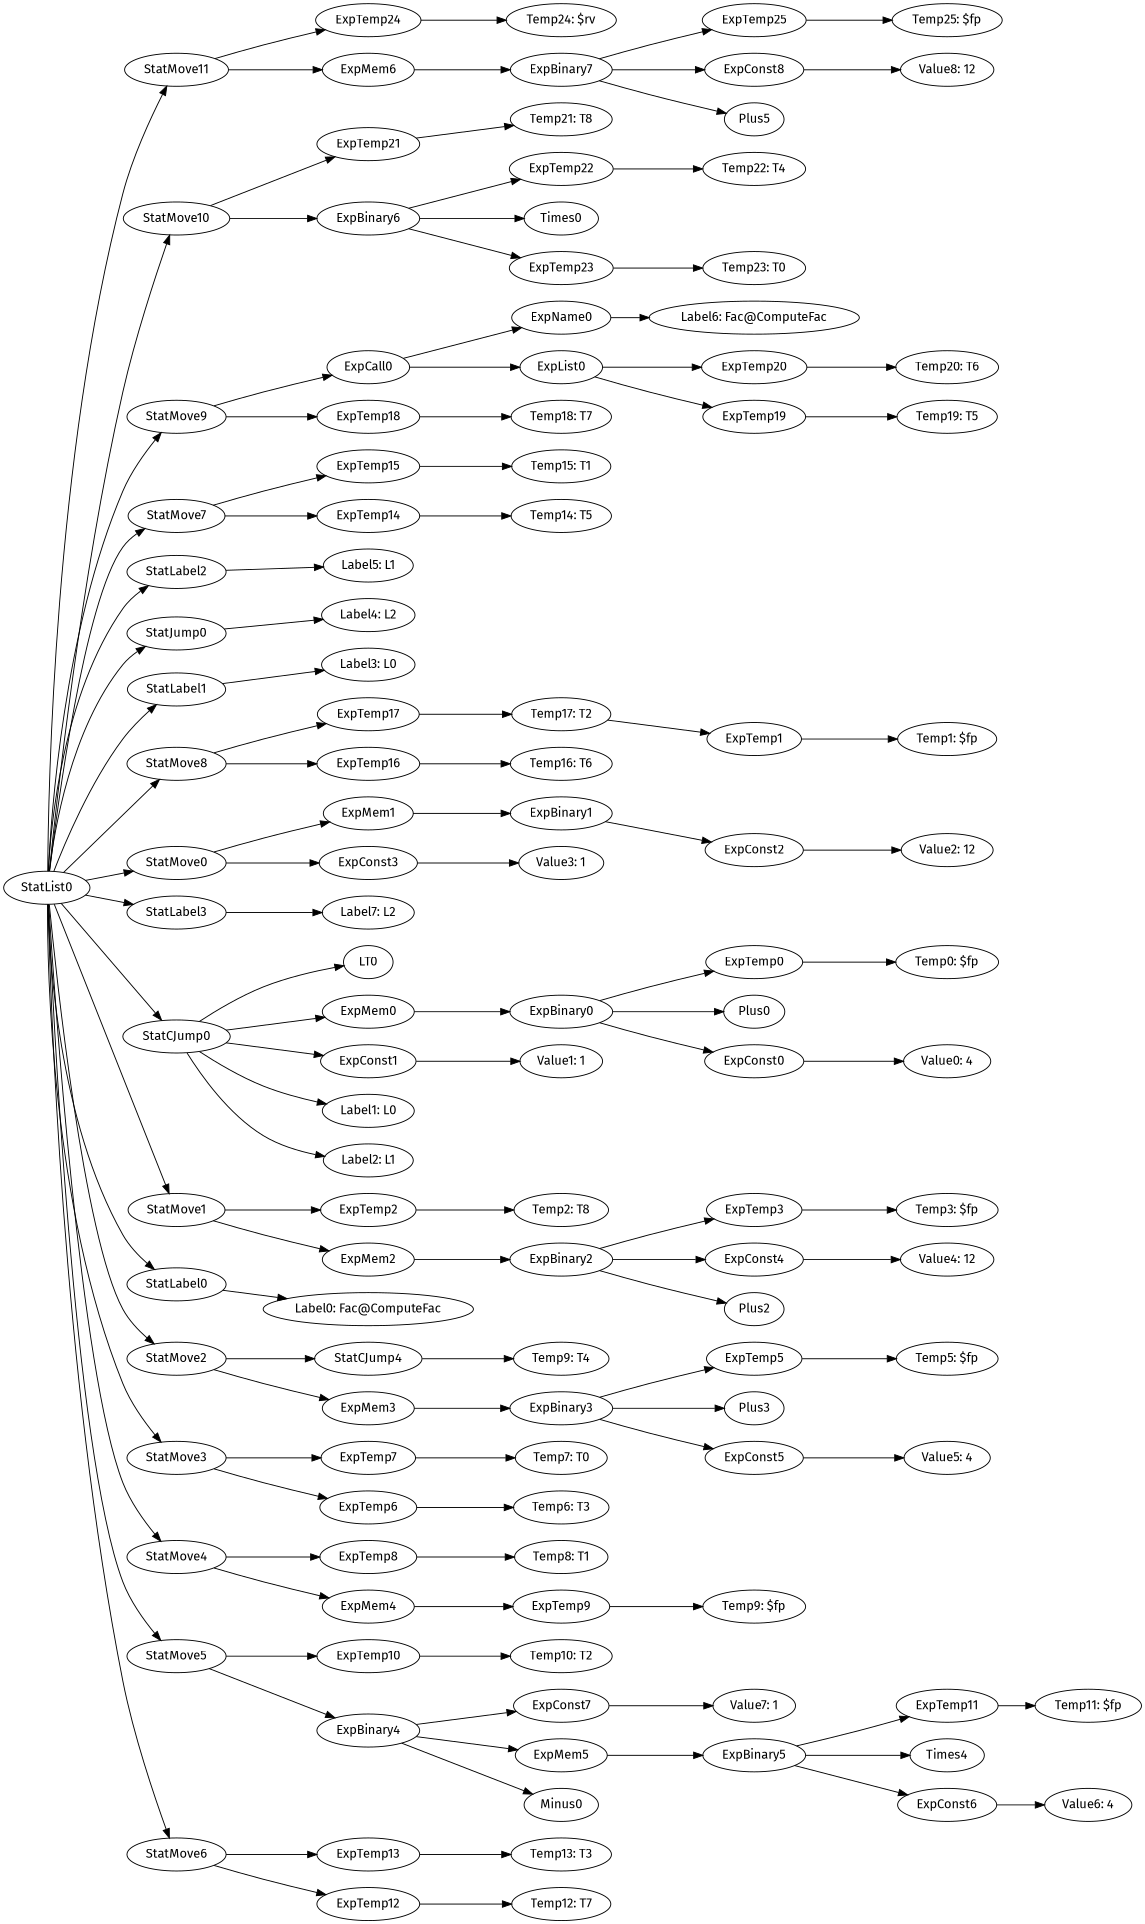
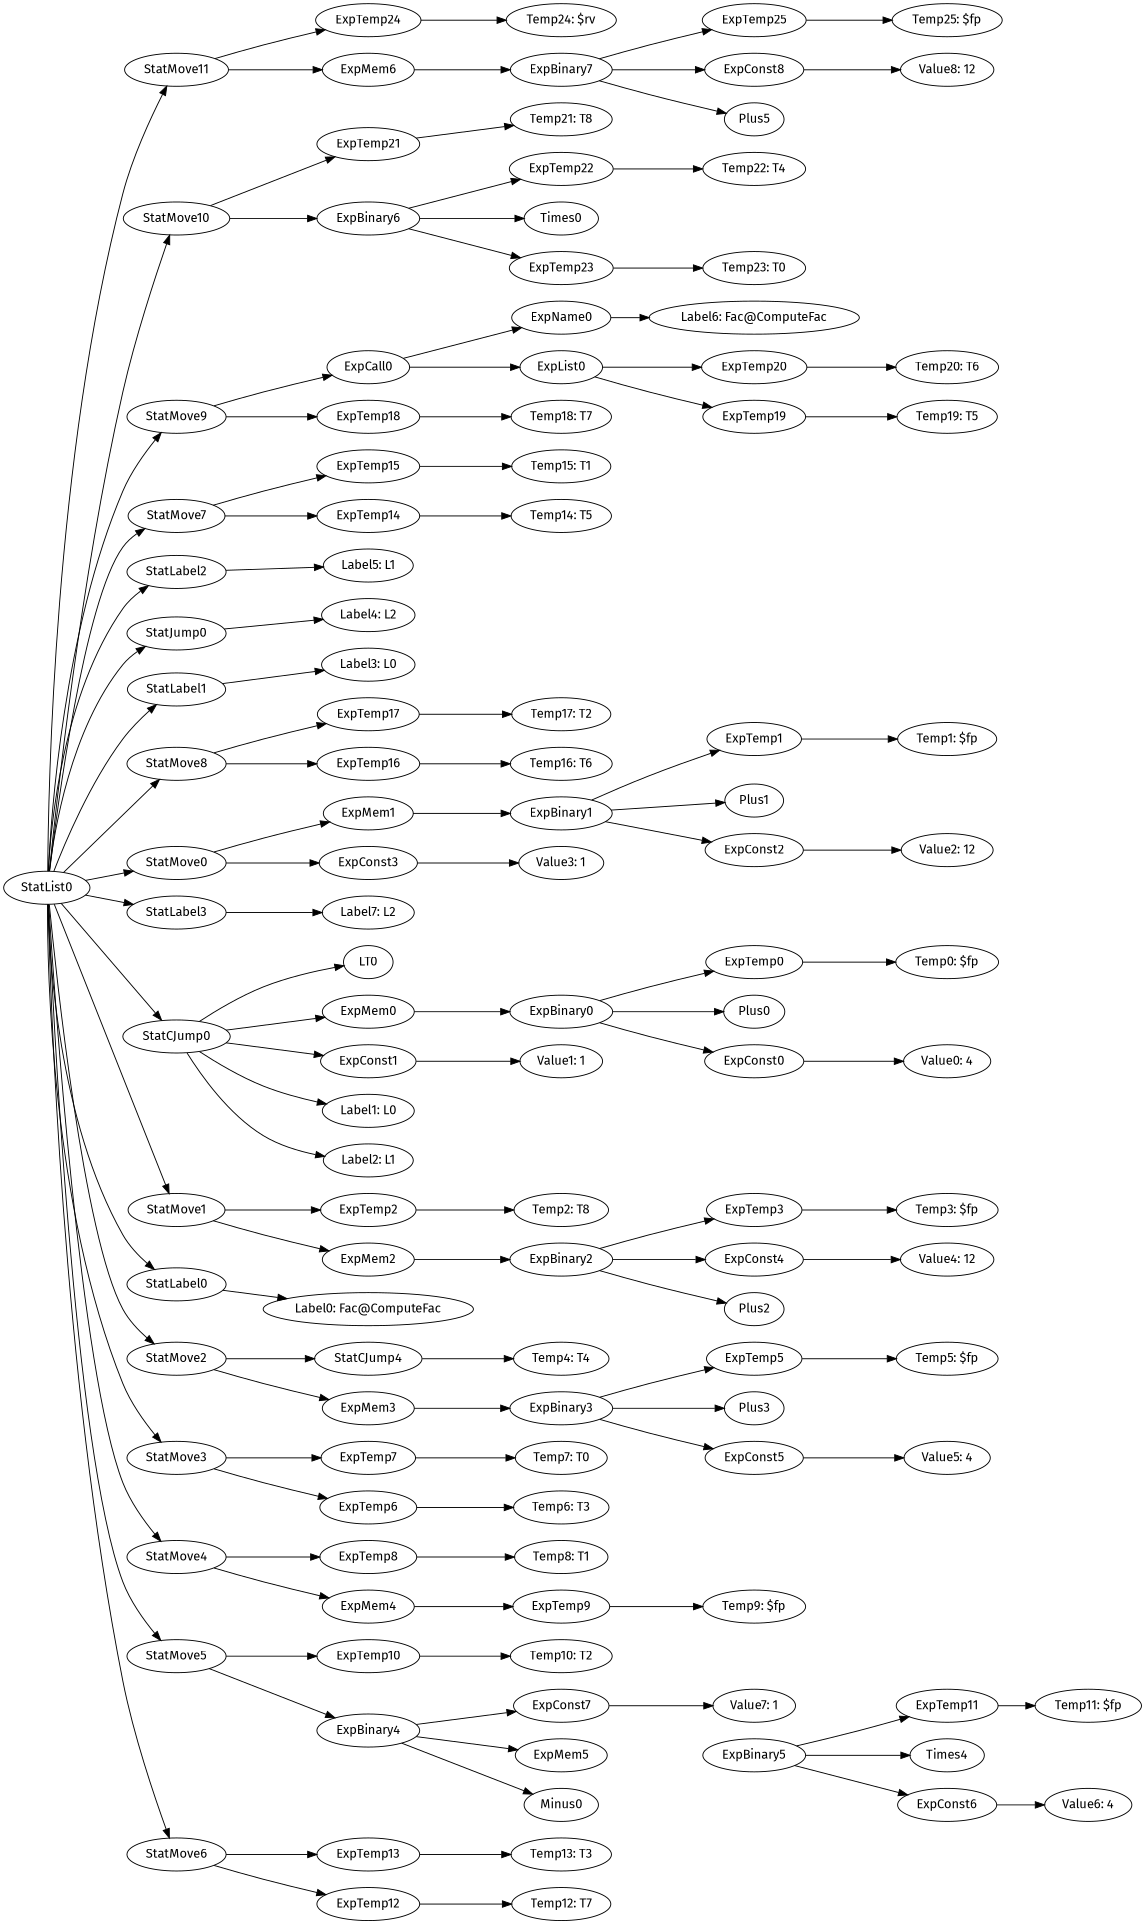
(654, 726) -> (651, 775)
none -> (754, 801)
(561, 1359) -> (561, 1359)
(650, 1755) -> none
